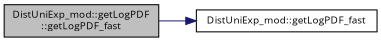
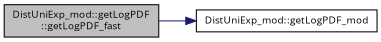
(287, 21) -> (287, 21)
